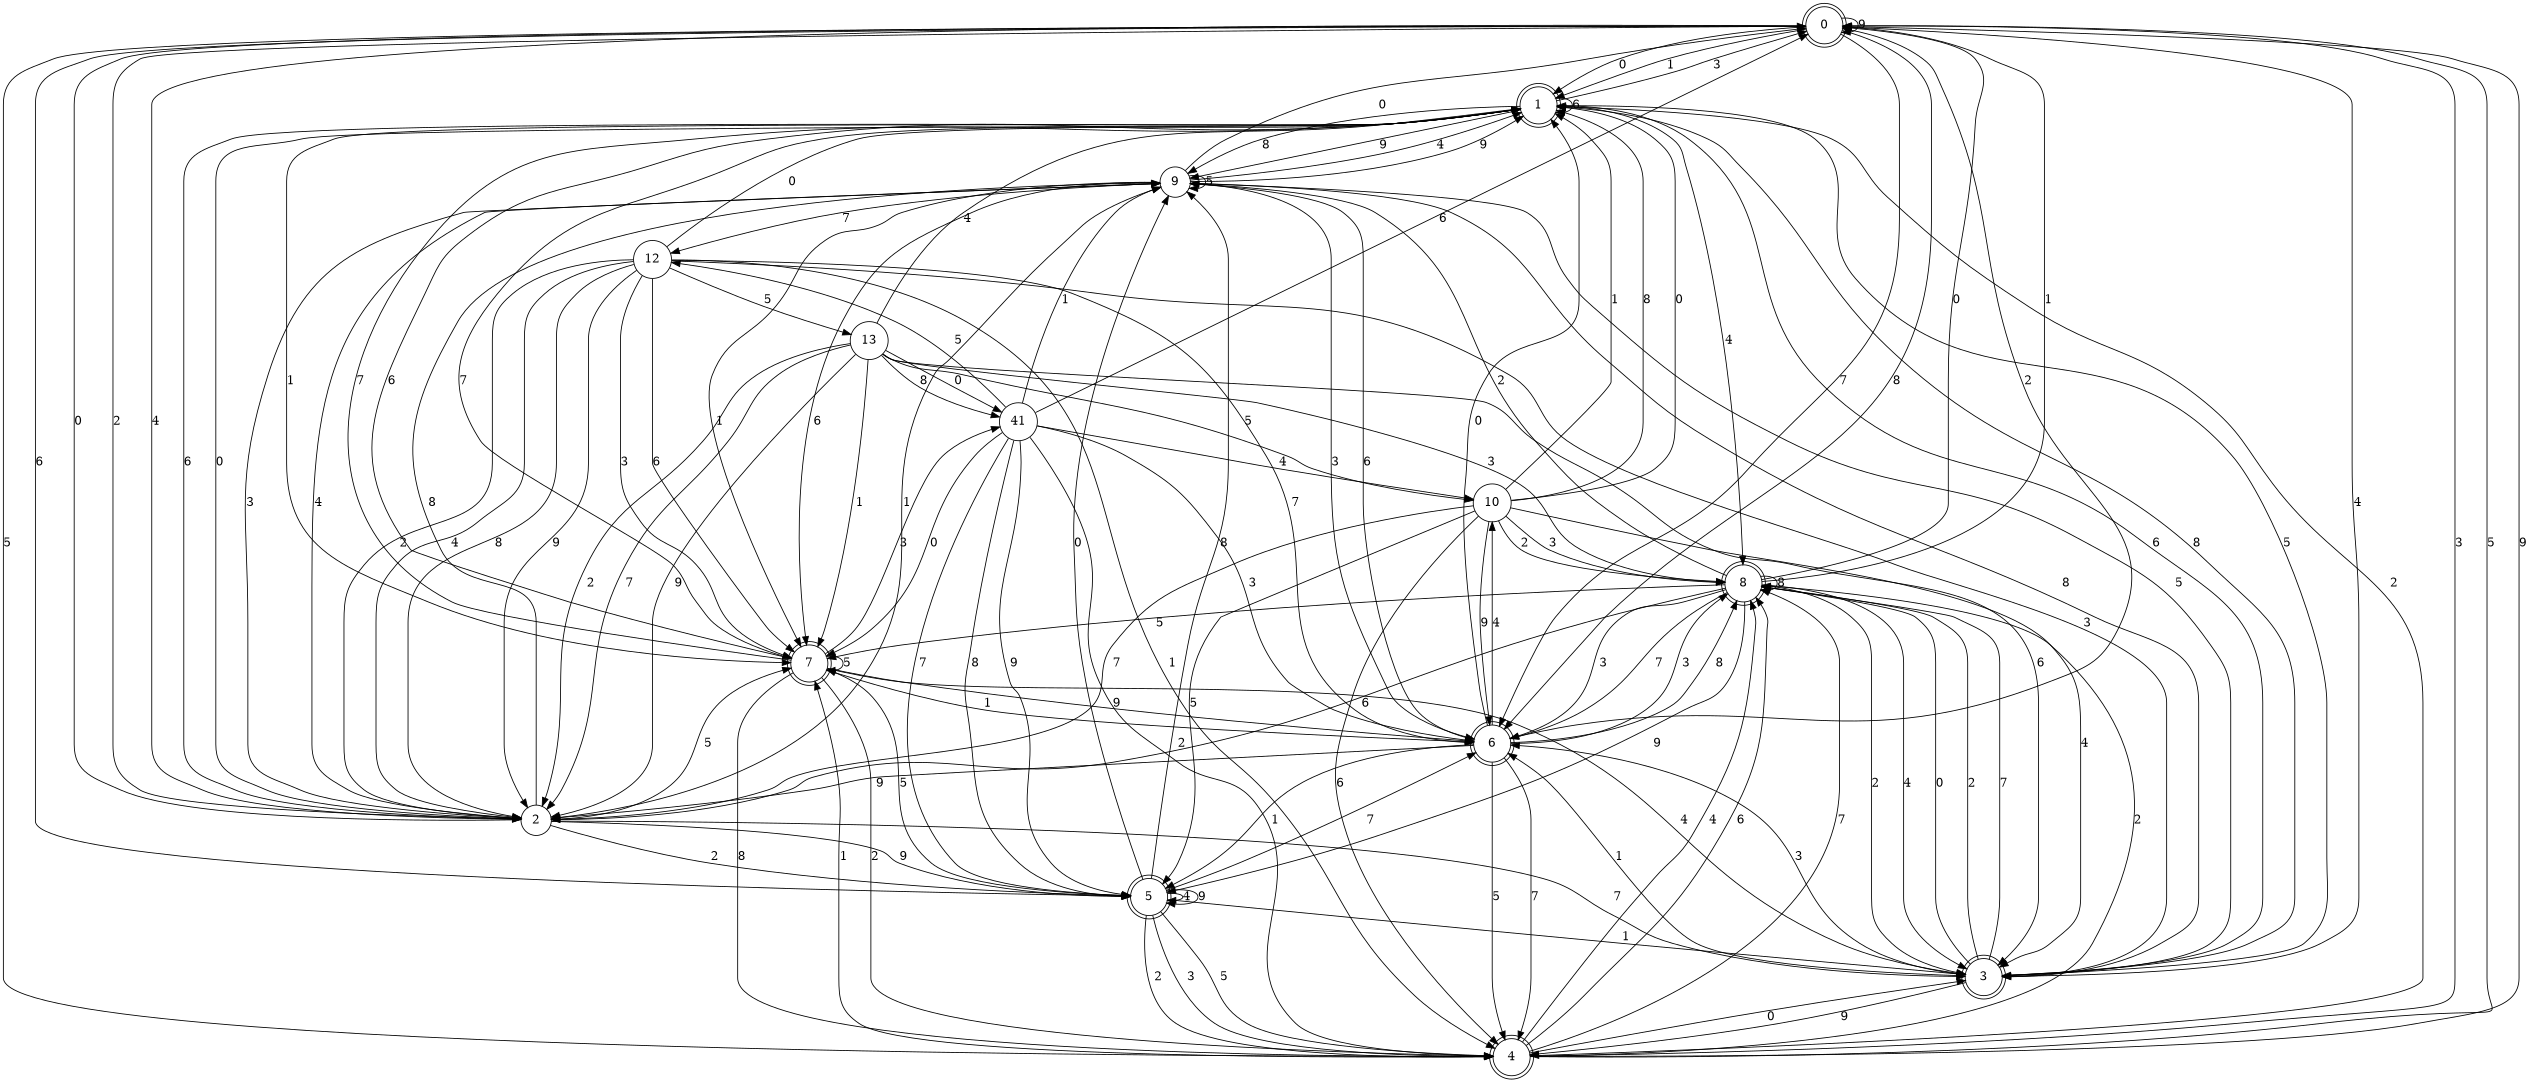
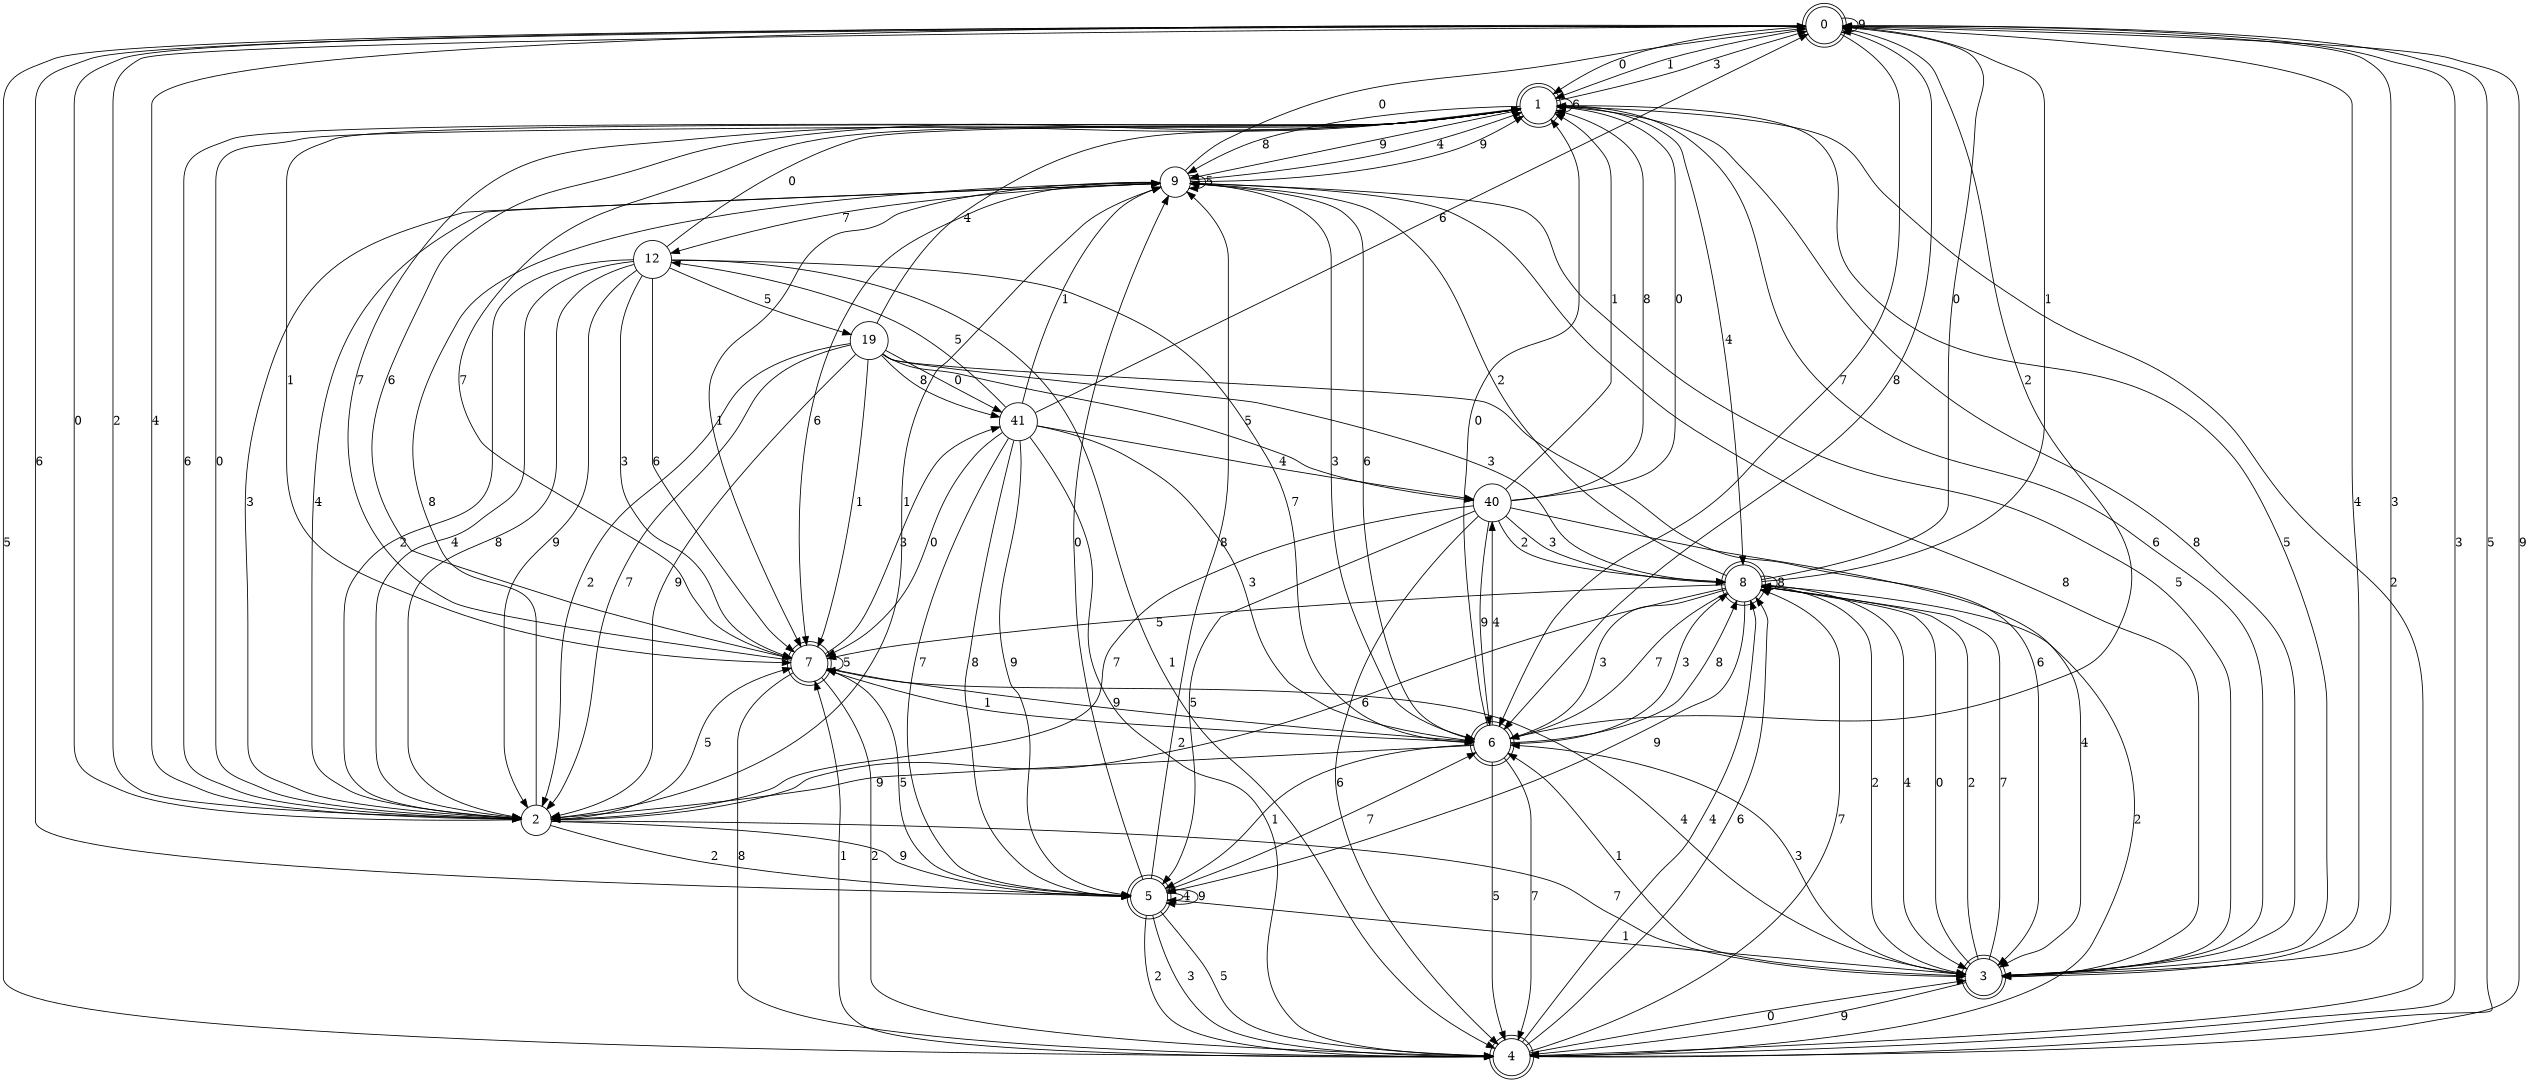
(869, 341) -> (869, 341)
(1572, 444) -> (2391, 419)
(1492, 503) -> (1492, 503)
